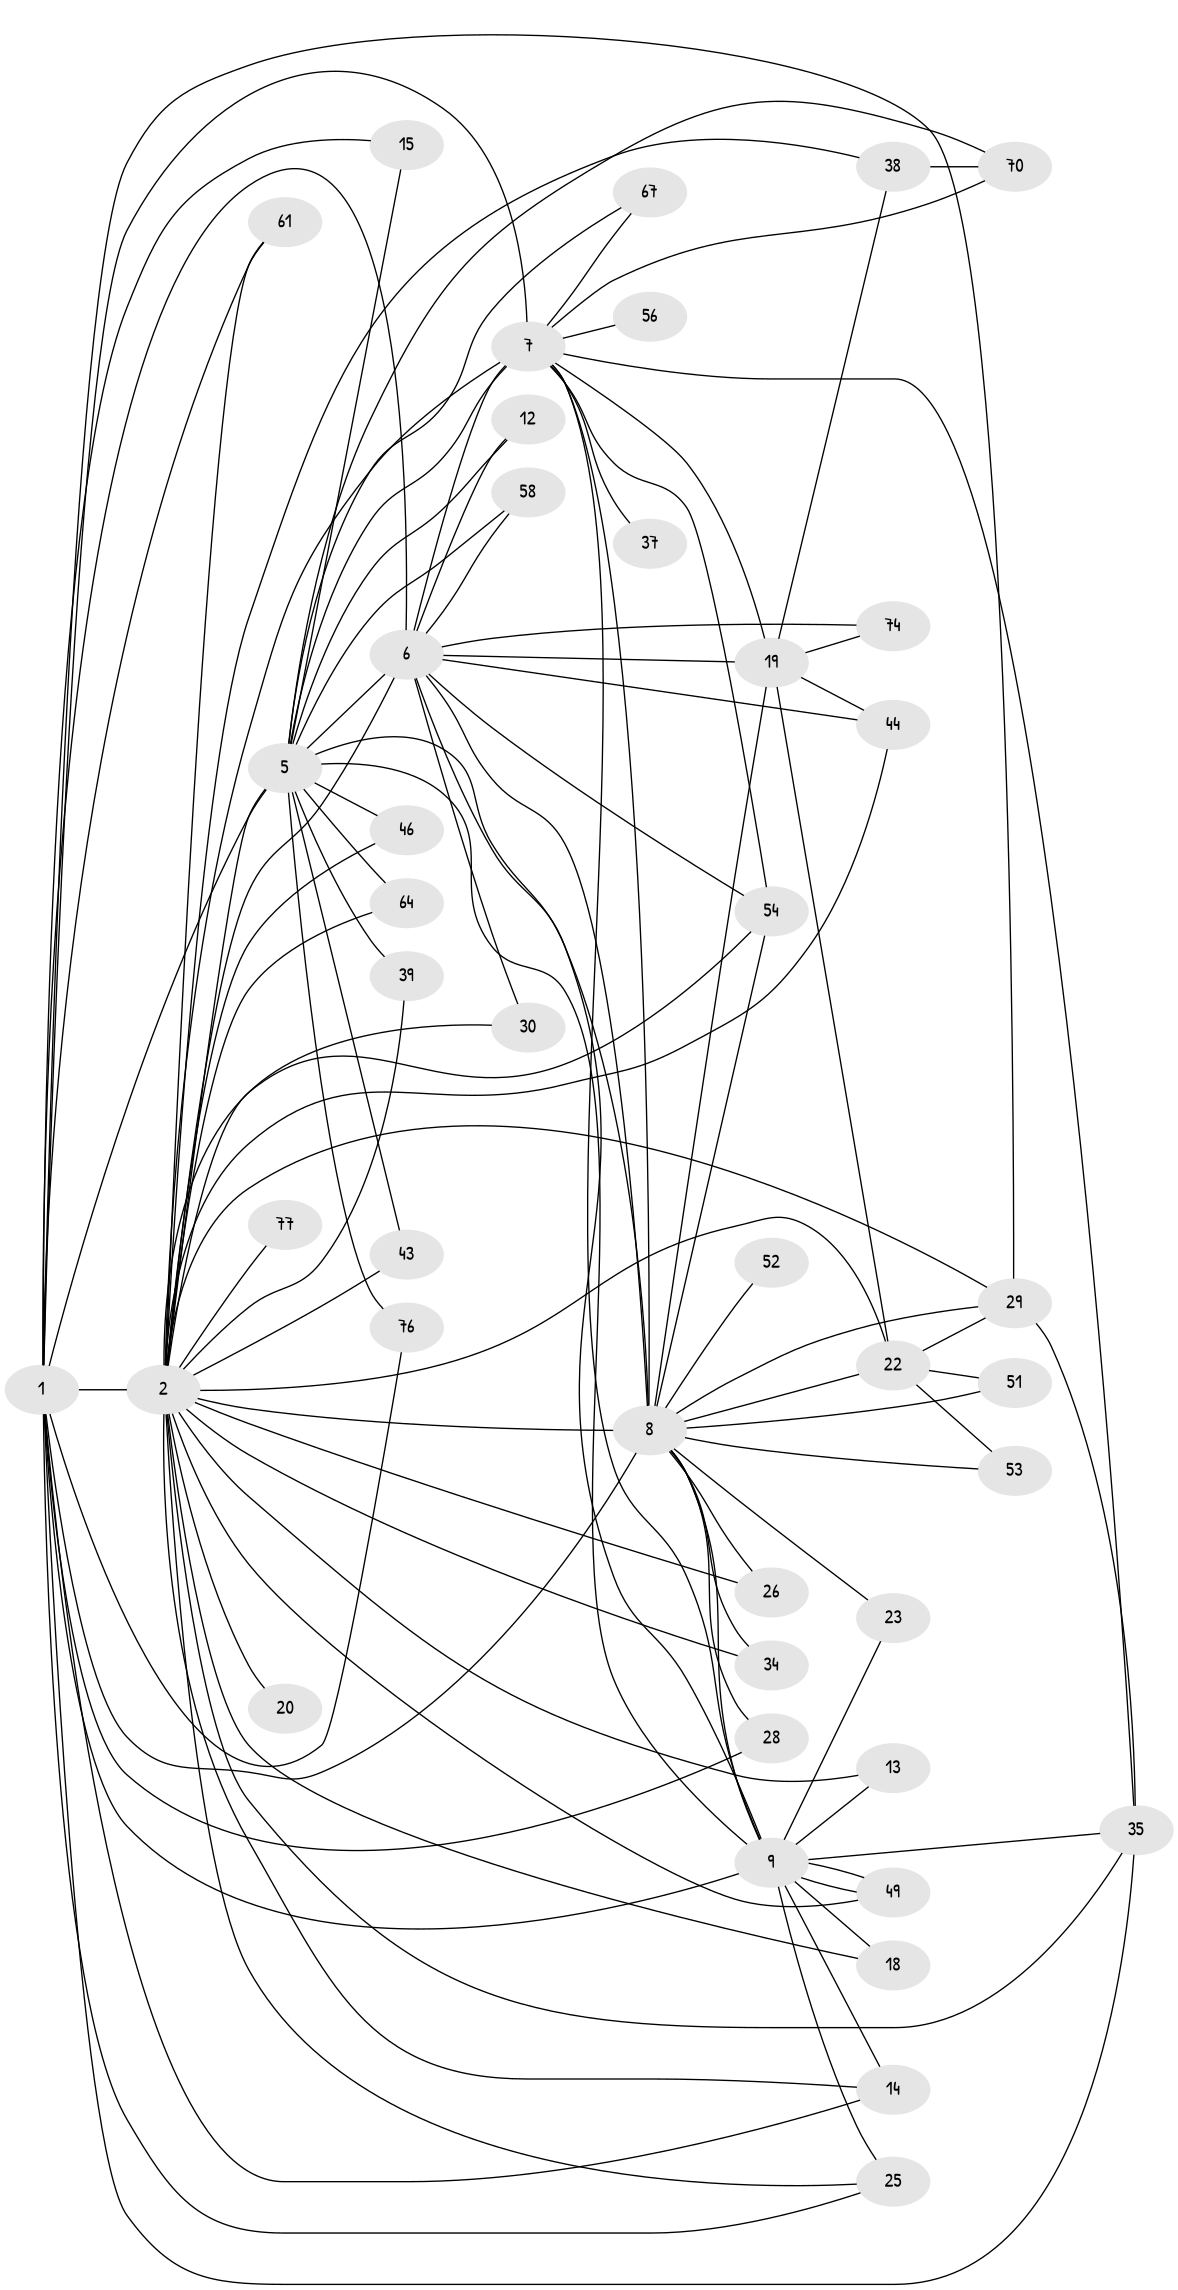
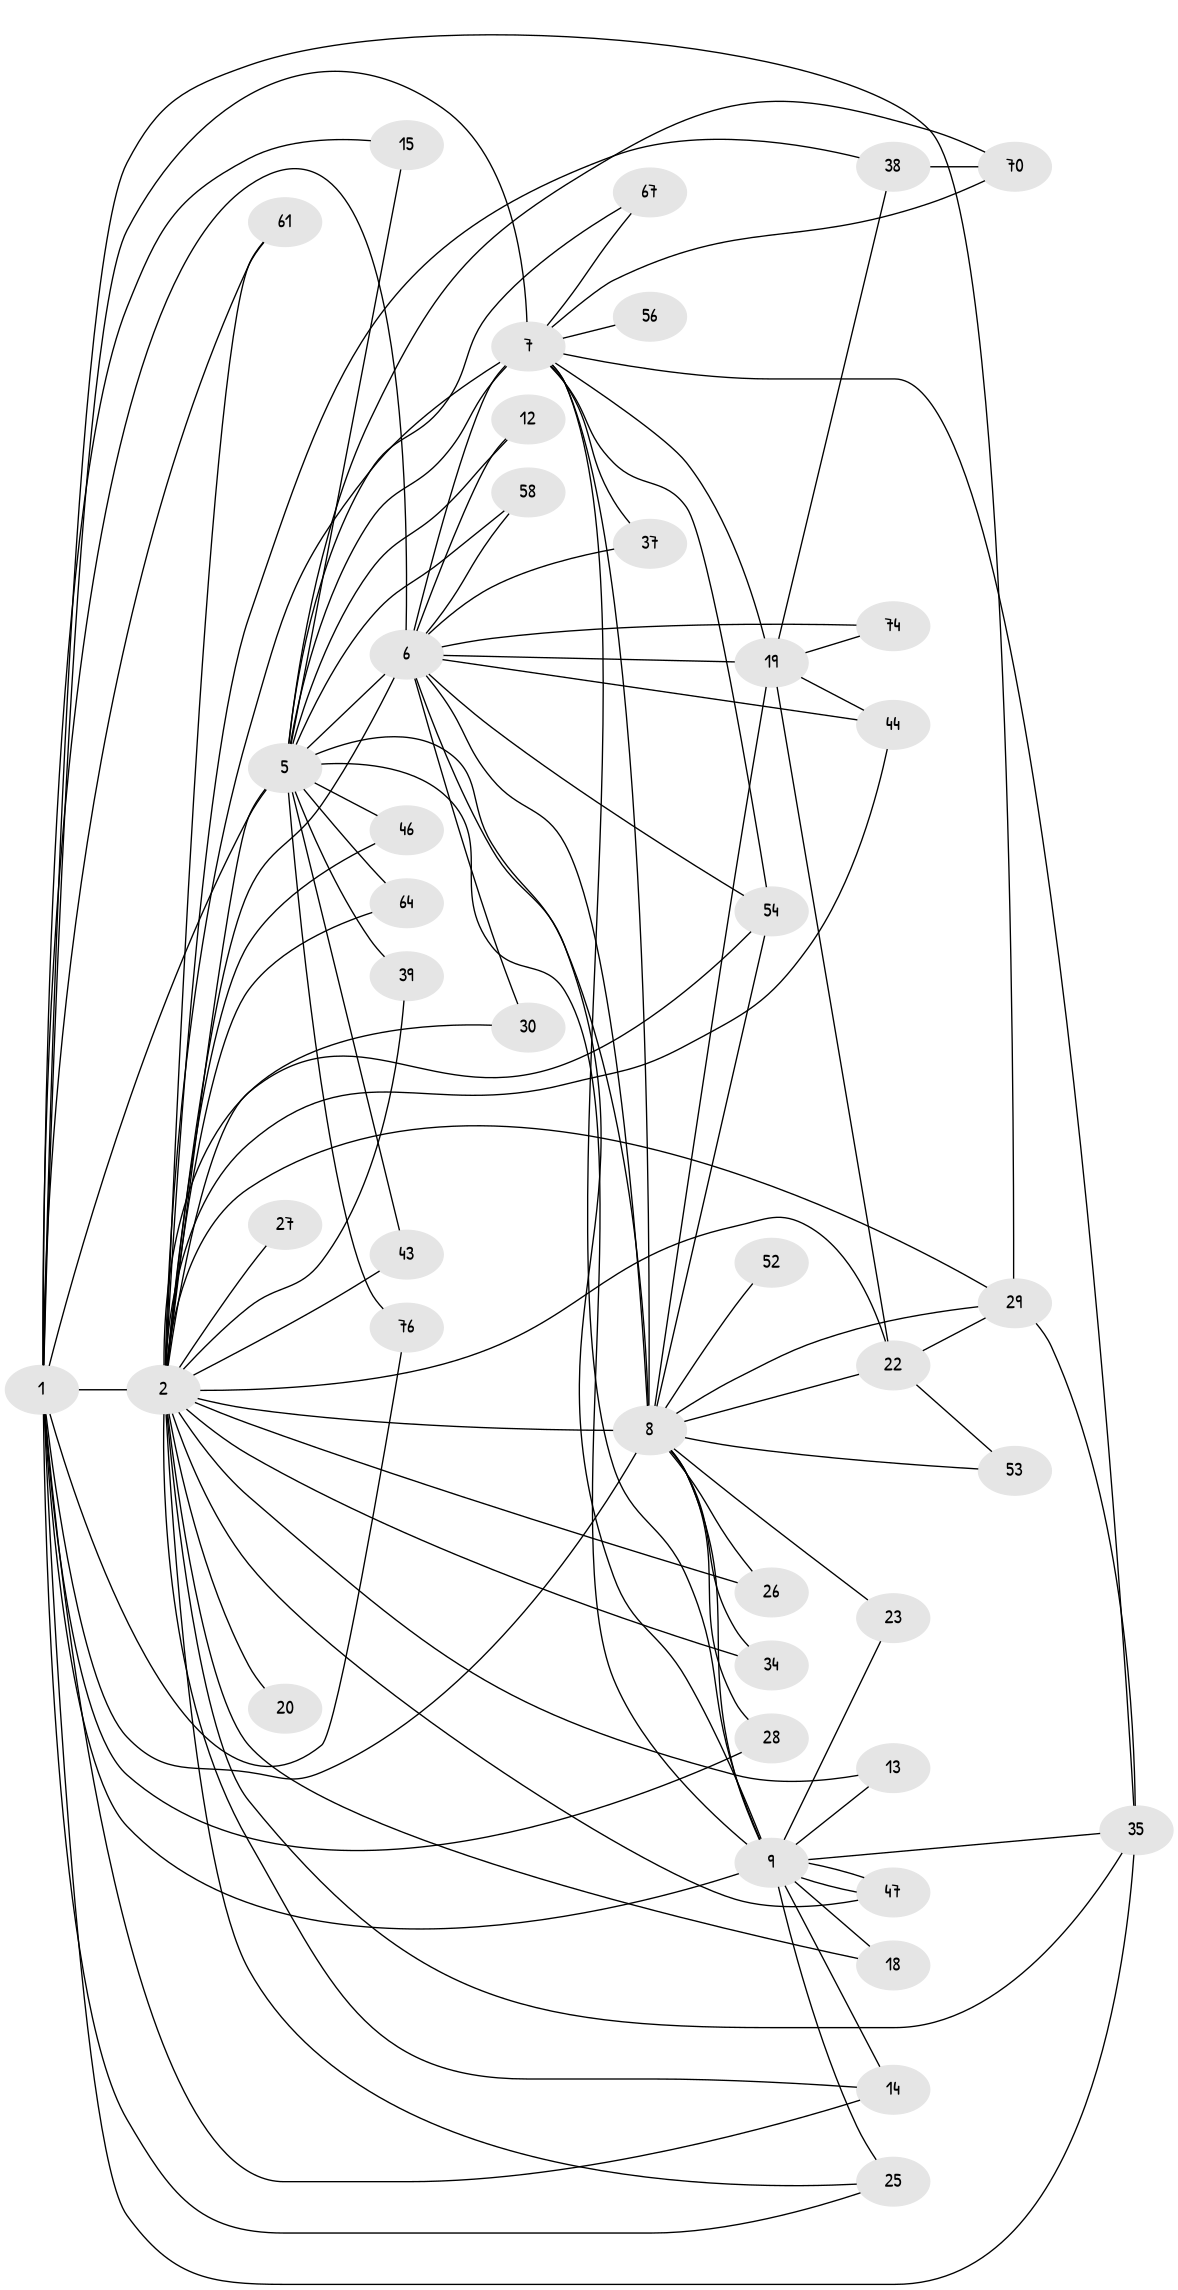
none -> (514, 577)
(285, 1225) -> (285, 1225)
(1015, 1383) -> none
(893, 1892) -> (893, 1892)
